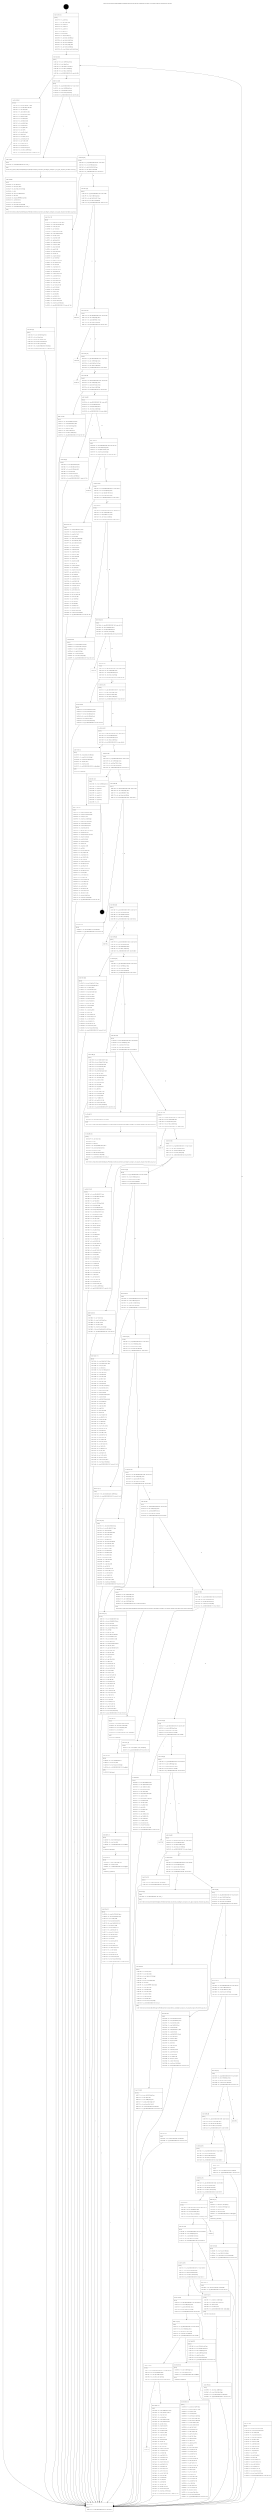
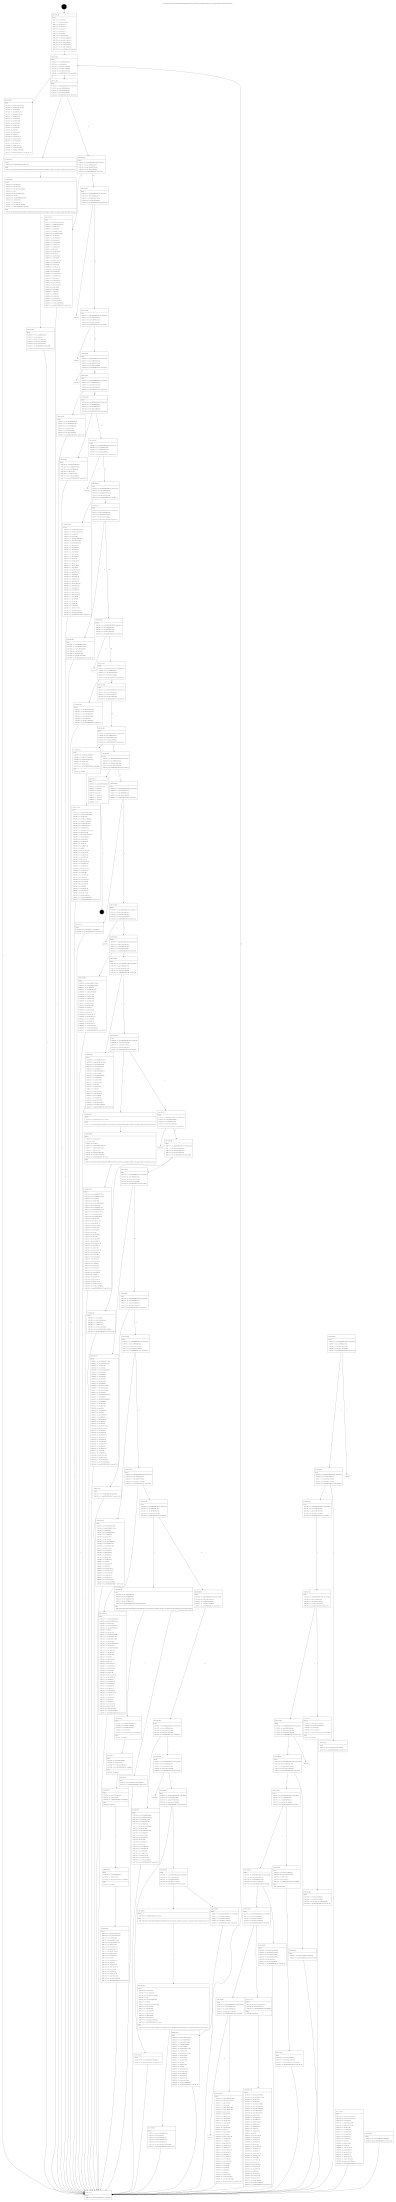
(225, 1987) -> none
